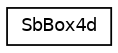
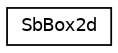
(59, 26) -> (59, 26)
